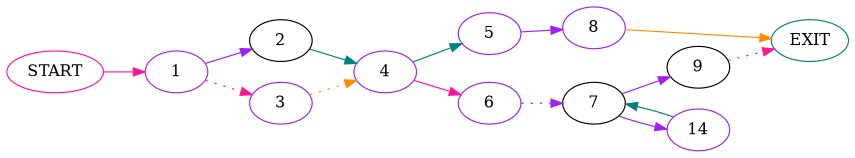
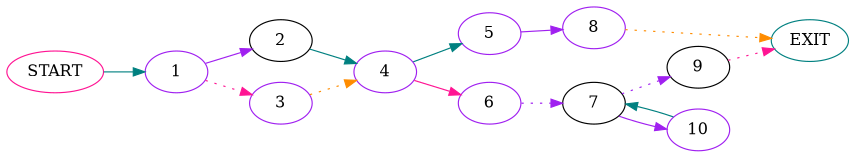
(693, 34) -> (693, 34)
(118, 72) -> (118, 72)
(641, 87) -> (641, 87)
(698, 130) -> (698, 130)
